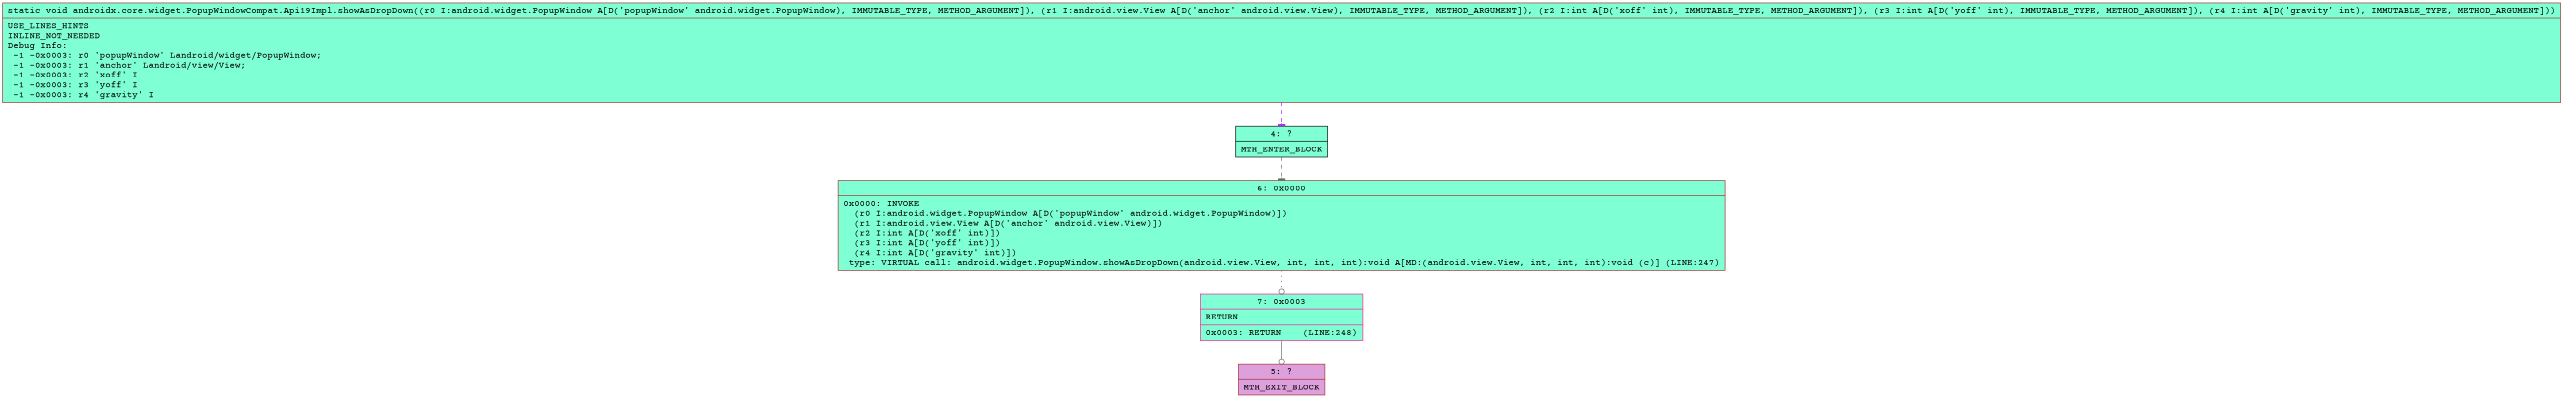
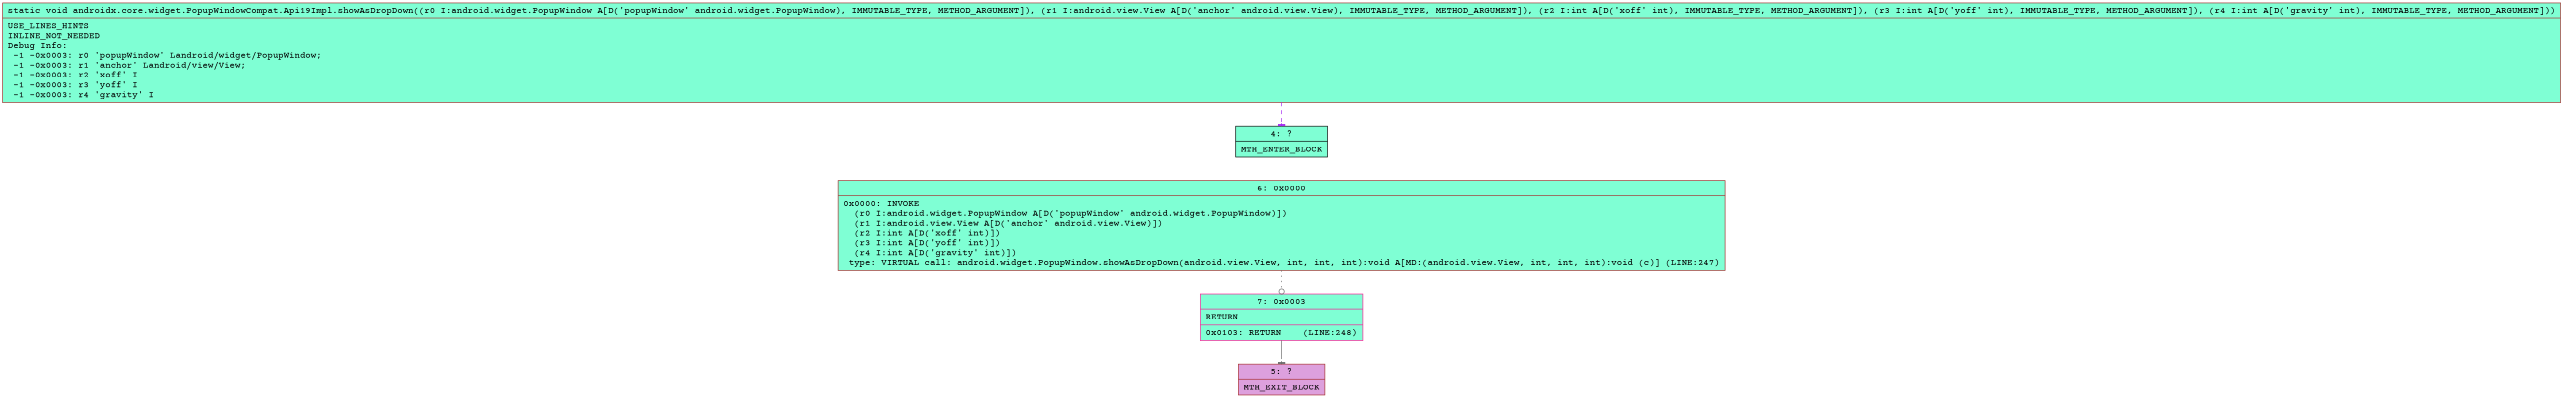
(1282, 167) -> none
(1282, 332) -> (1282, 332)
(1282, 350) -> (1282, 350)
